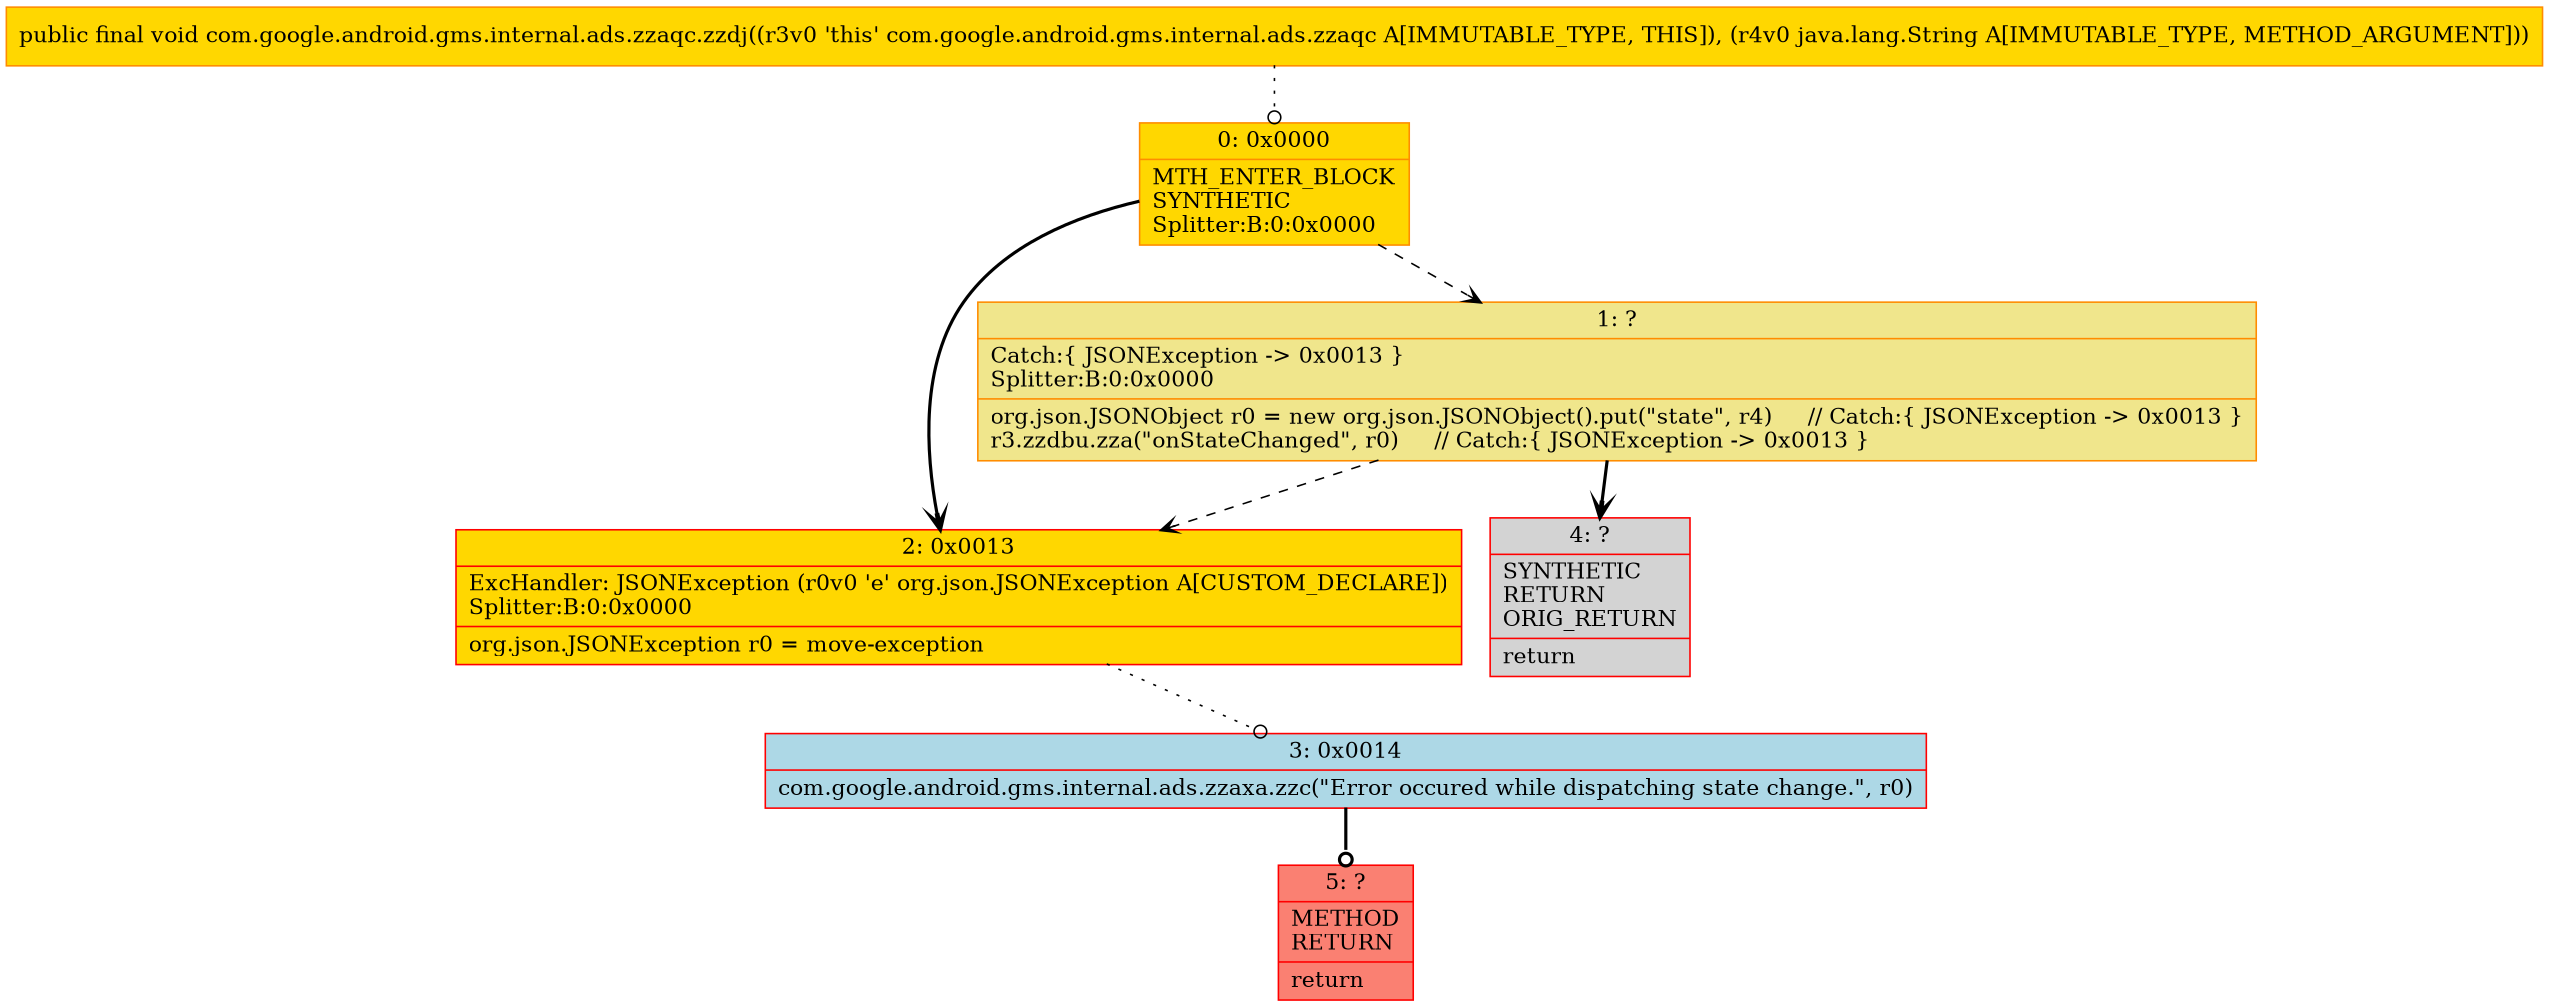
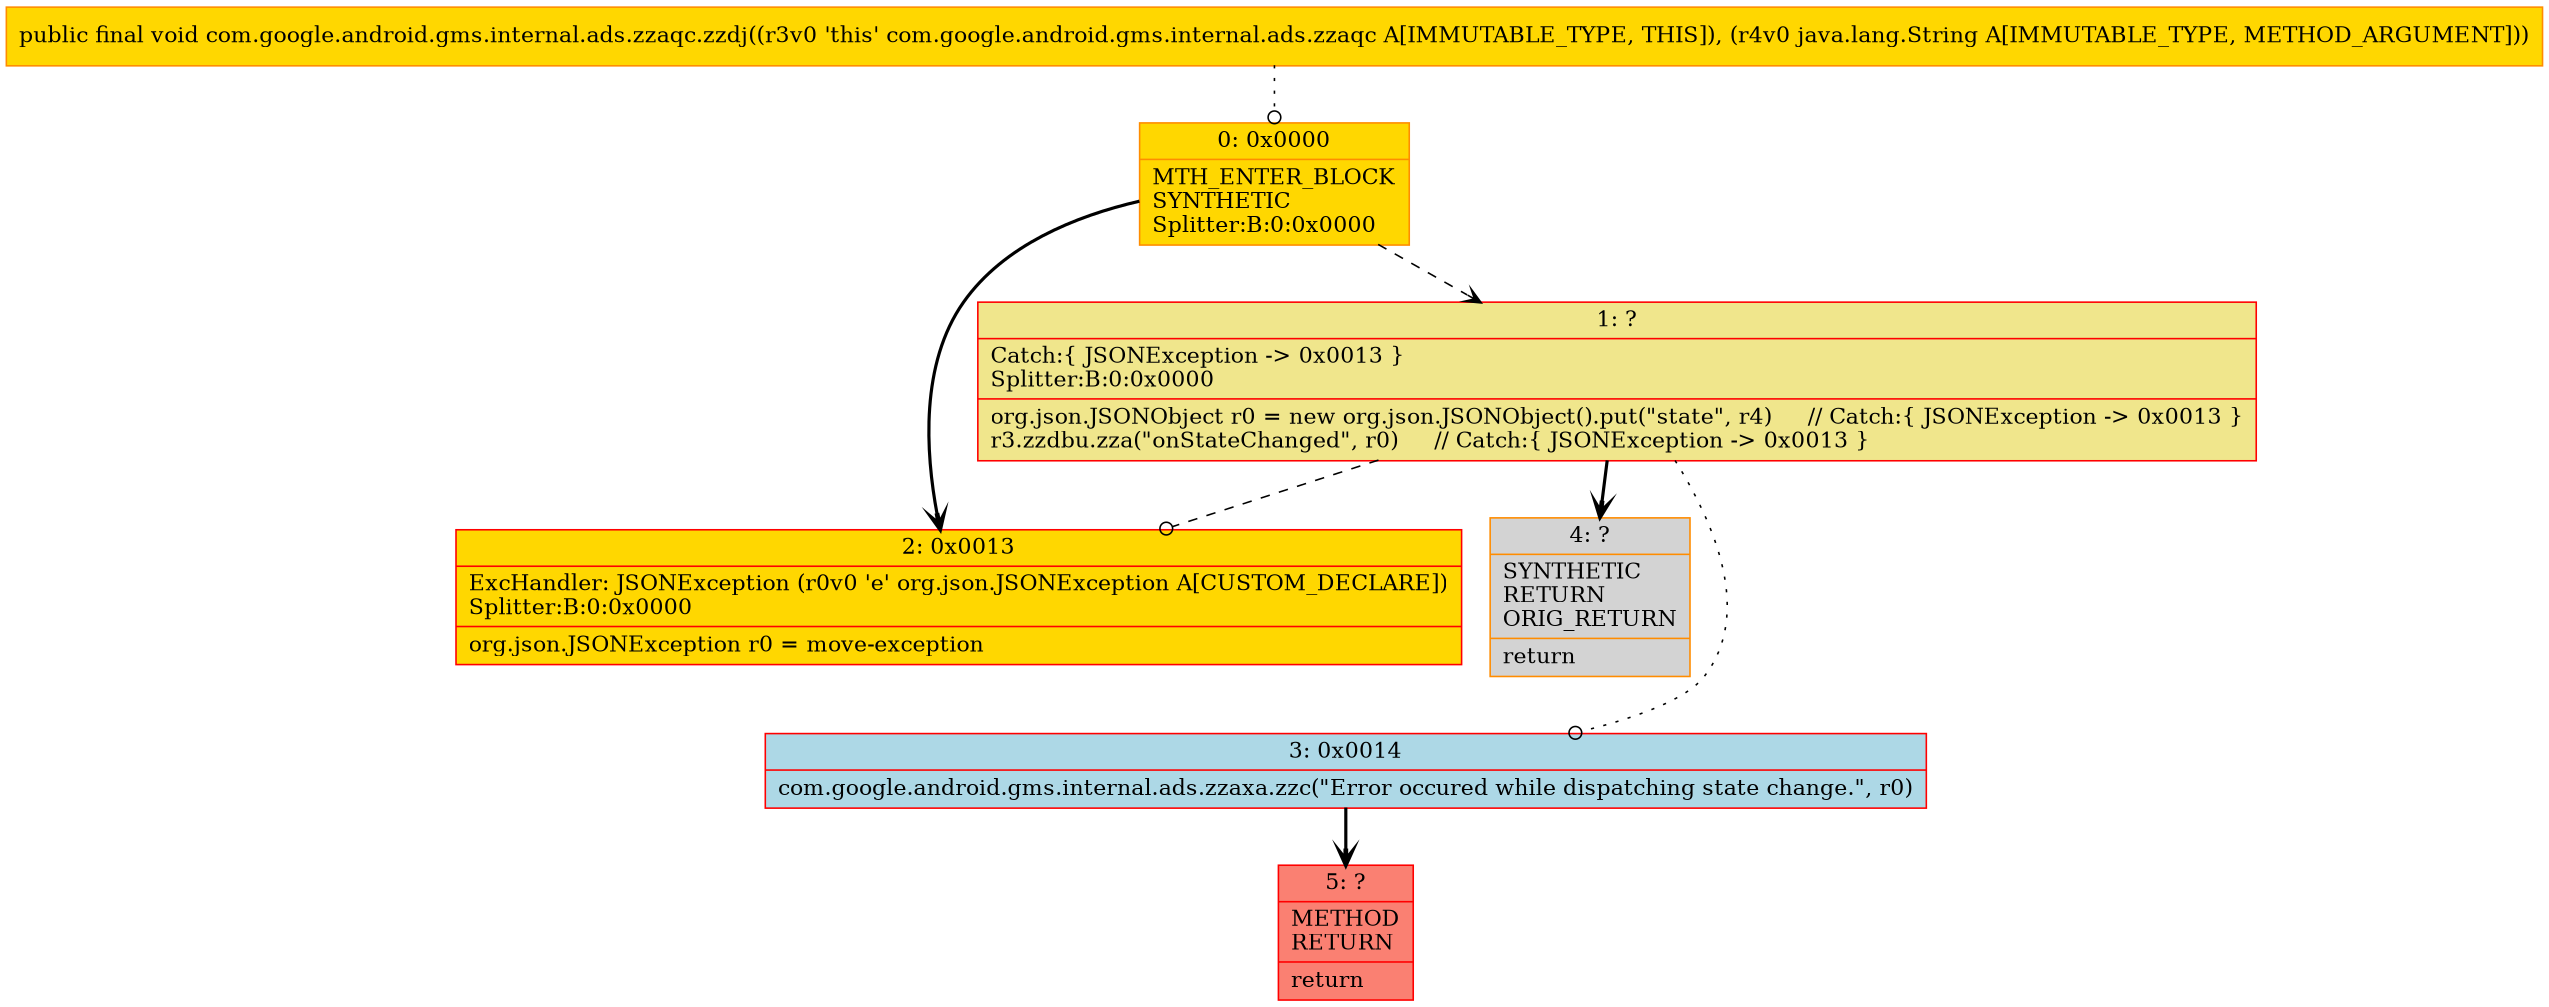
(1617, 381) -> (1617, 381)
(1275, 493) -> (1275, 493)
(1590, 597) -> (1590, 597)
(1180, 696) -> (1724, 633)
(1346, 829) -> (1346, 829)
